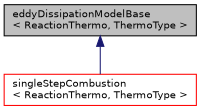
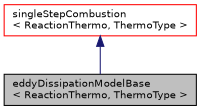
(100, 60) -> (100, 60)
